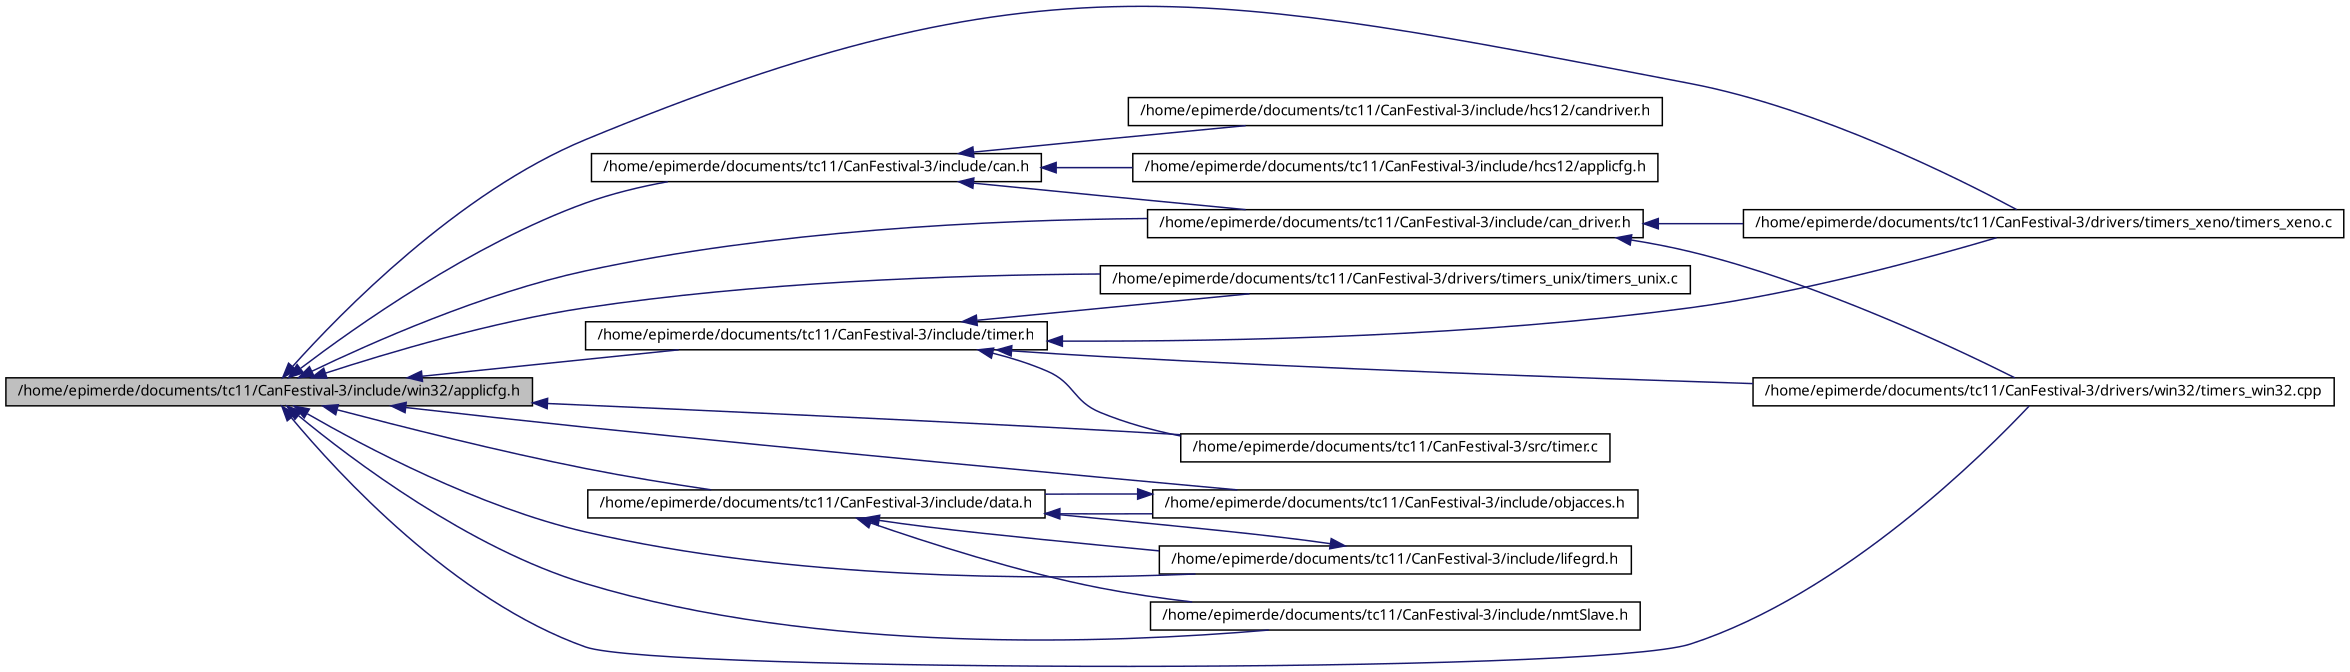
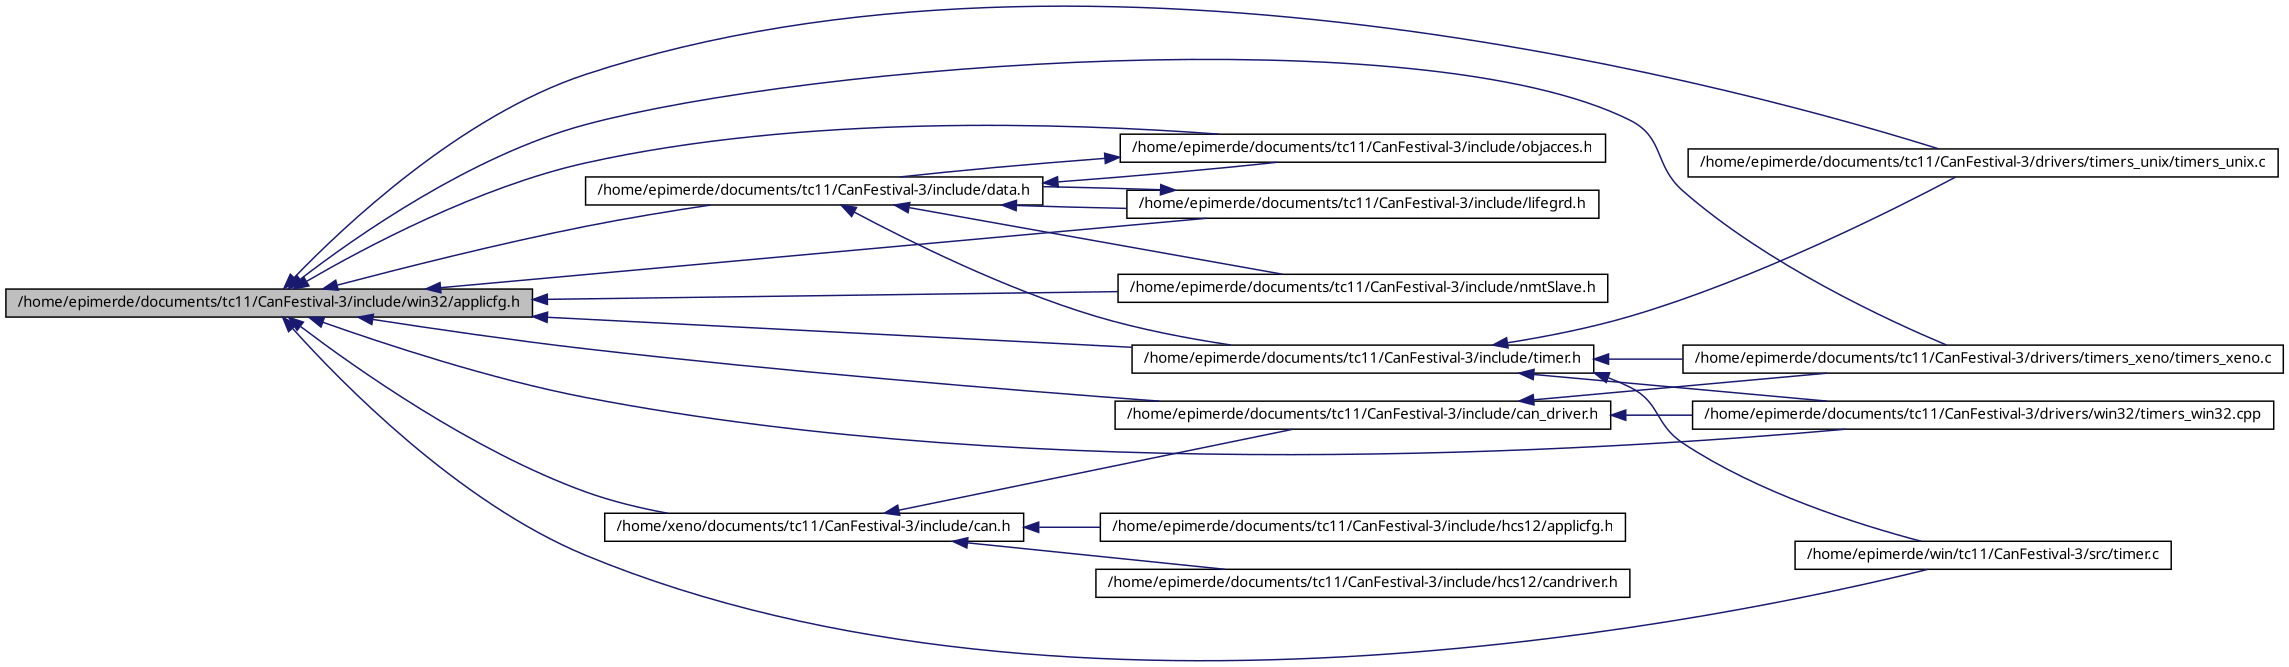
(816, 168) -> (814, 527)
none -> (1055, 303)
(1395, 448) -> (1983, 555)
